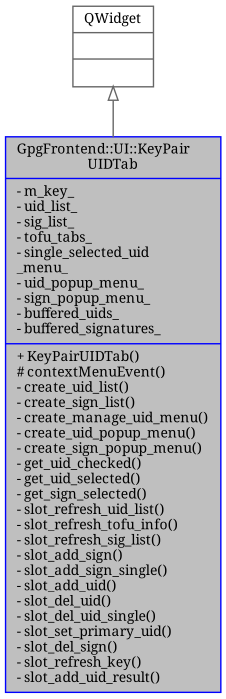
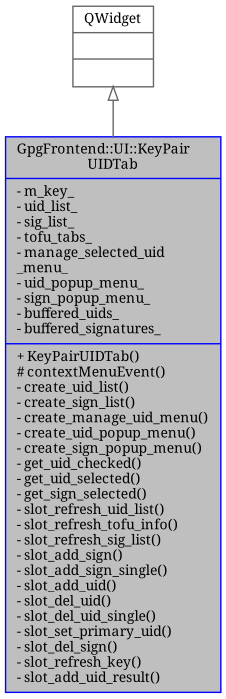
(83, 253) -> (91, 253)
